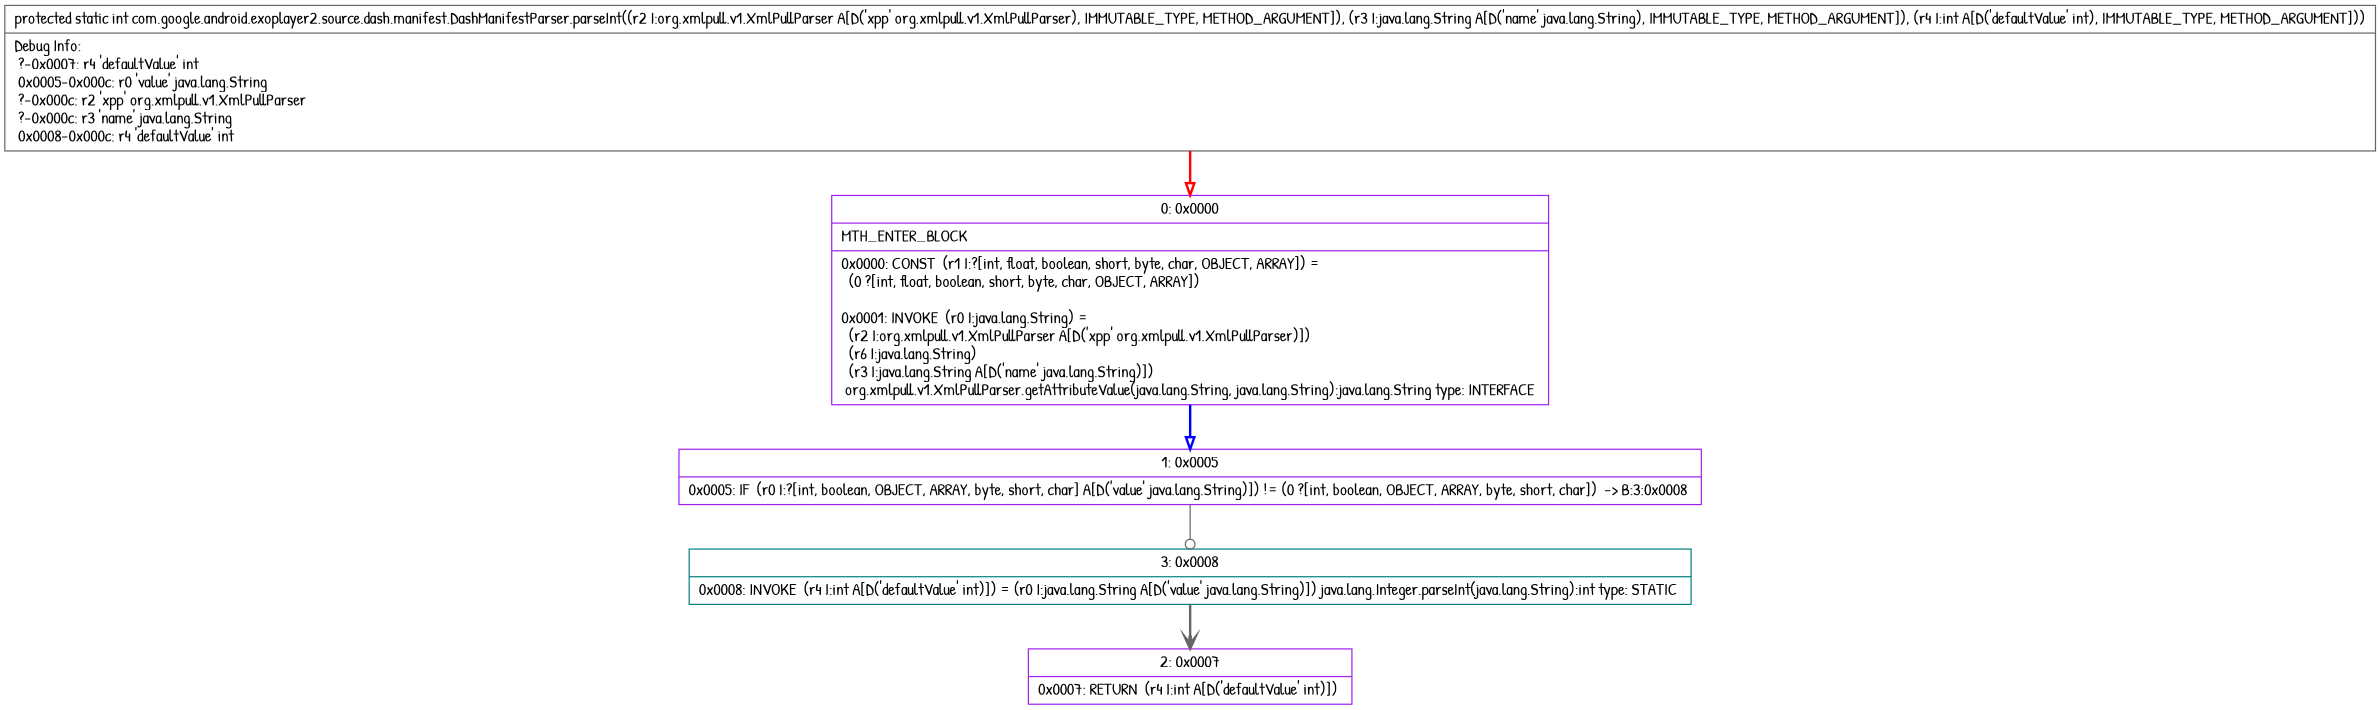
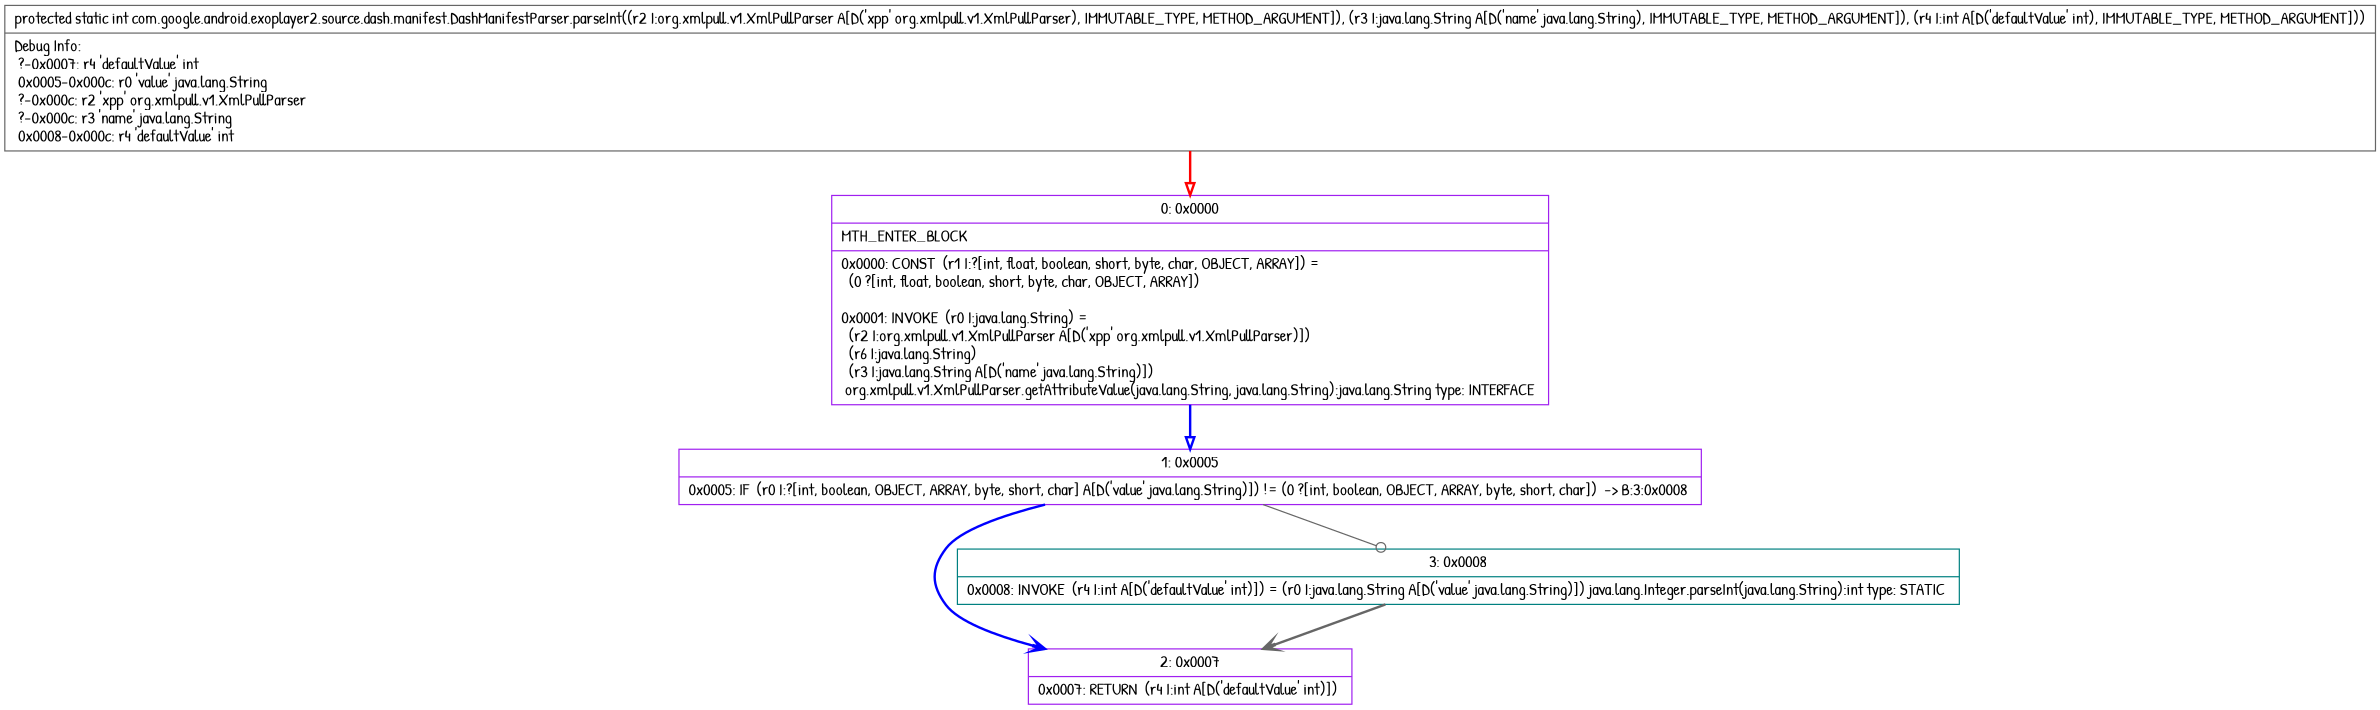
none -> (935, 571)
